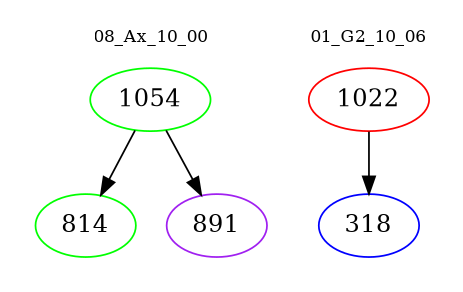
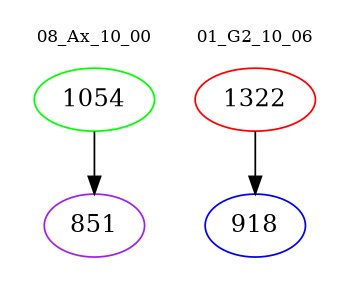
(369, 100) -> (255, 100)
(86, 226) -> none
(217, 226) -> (94, 226)
(369, 226) -> (255, 226)
